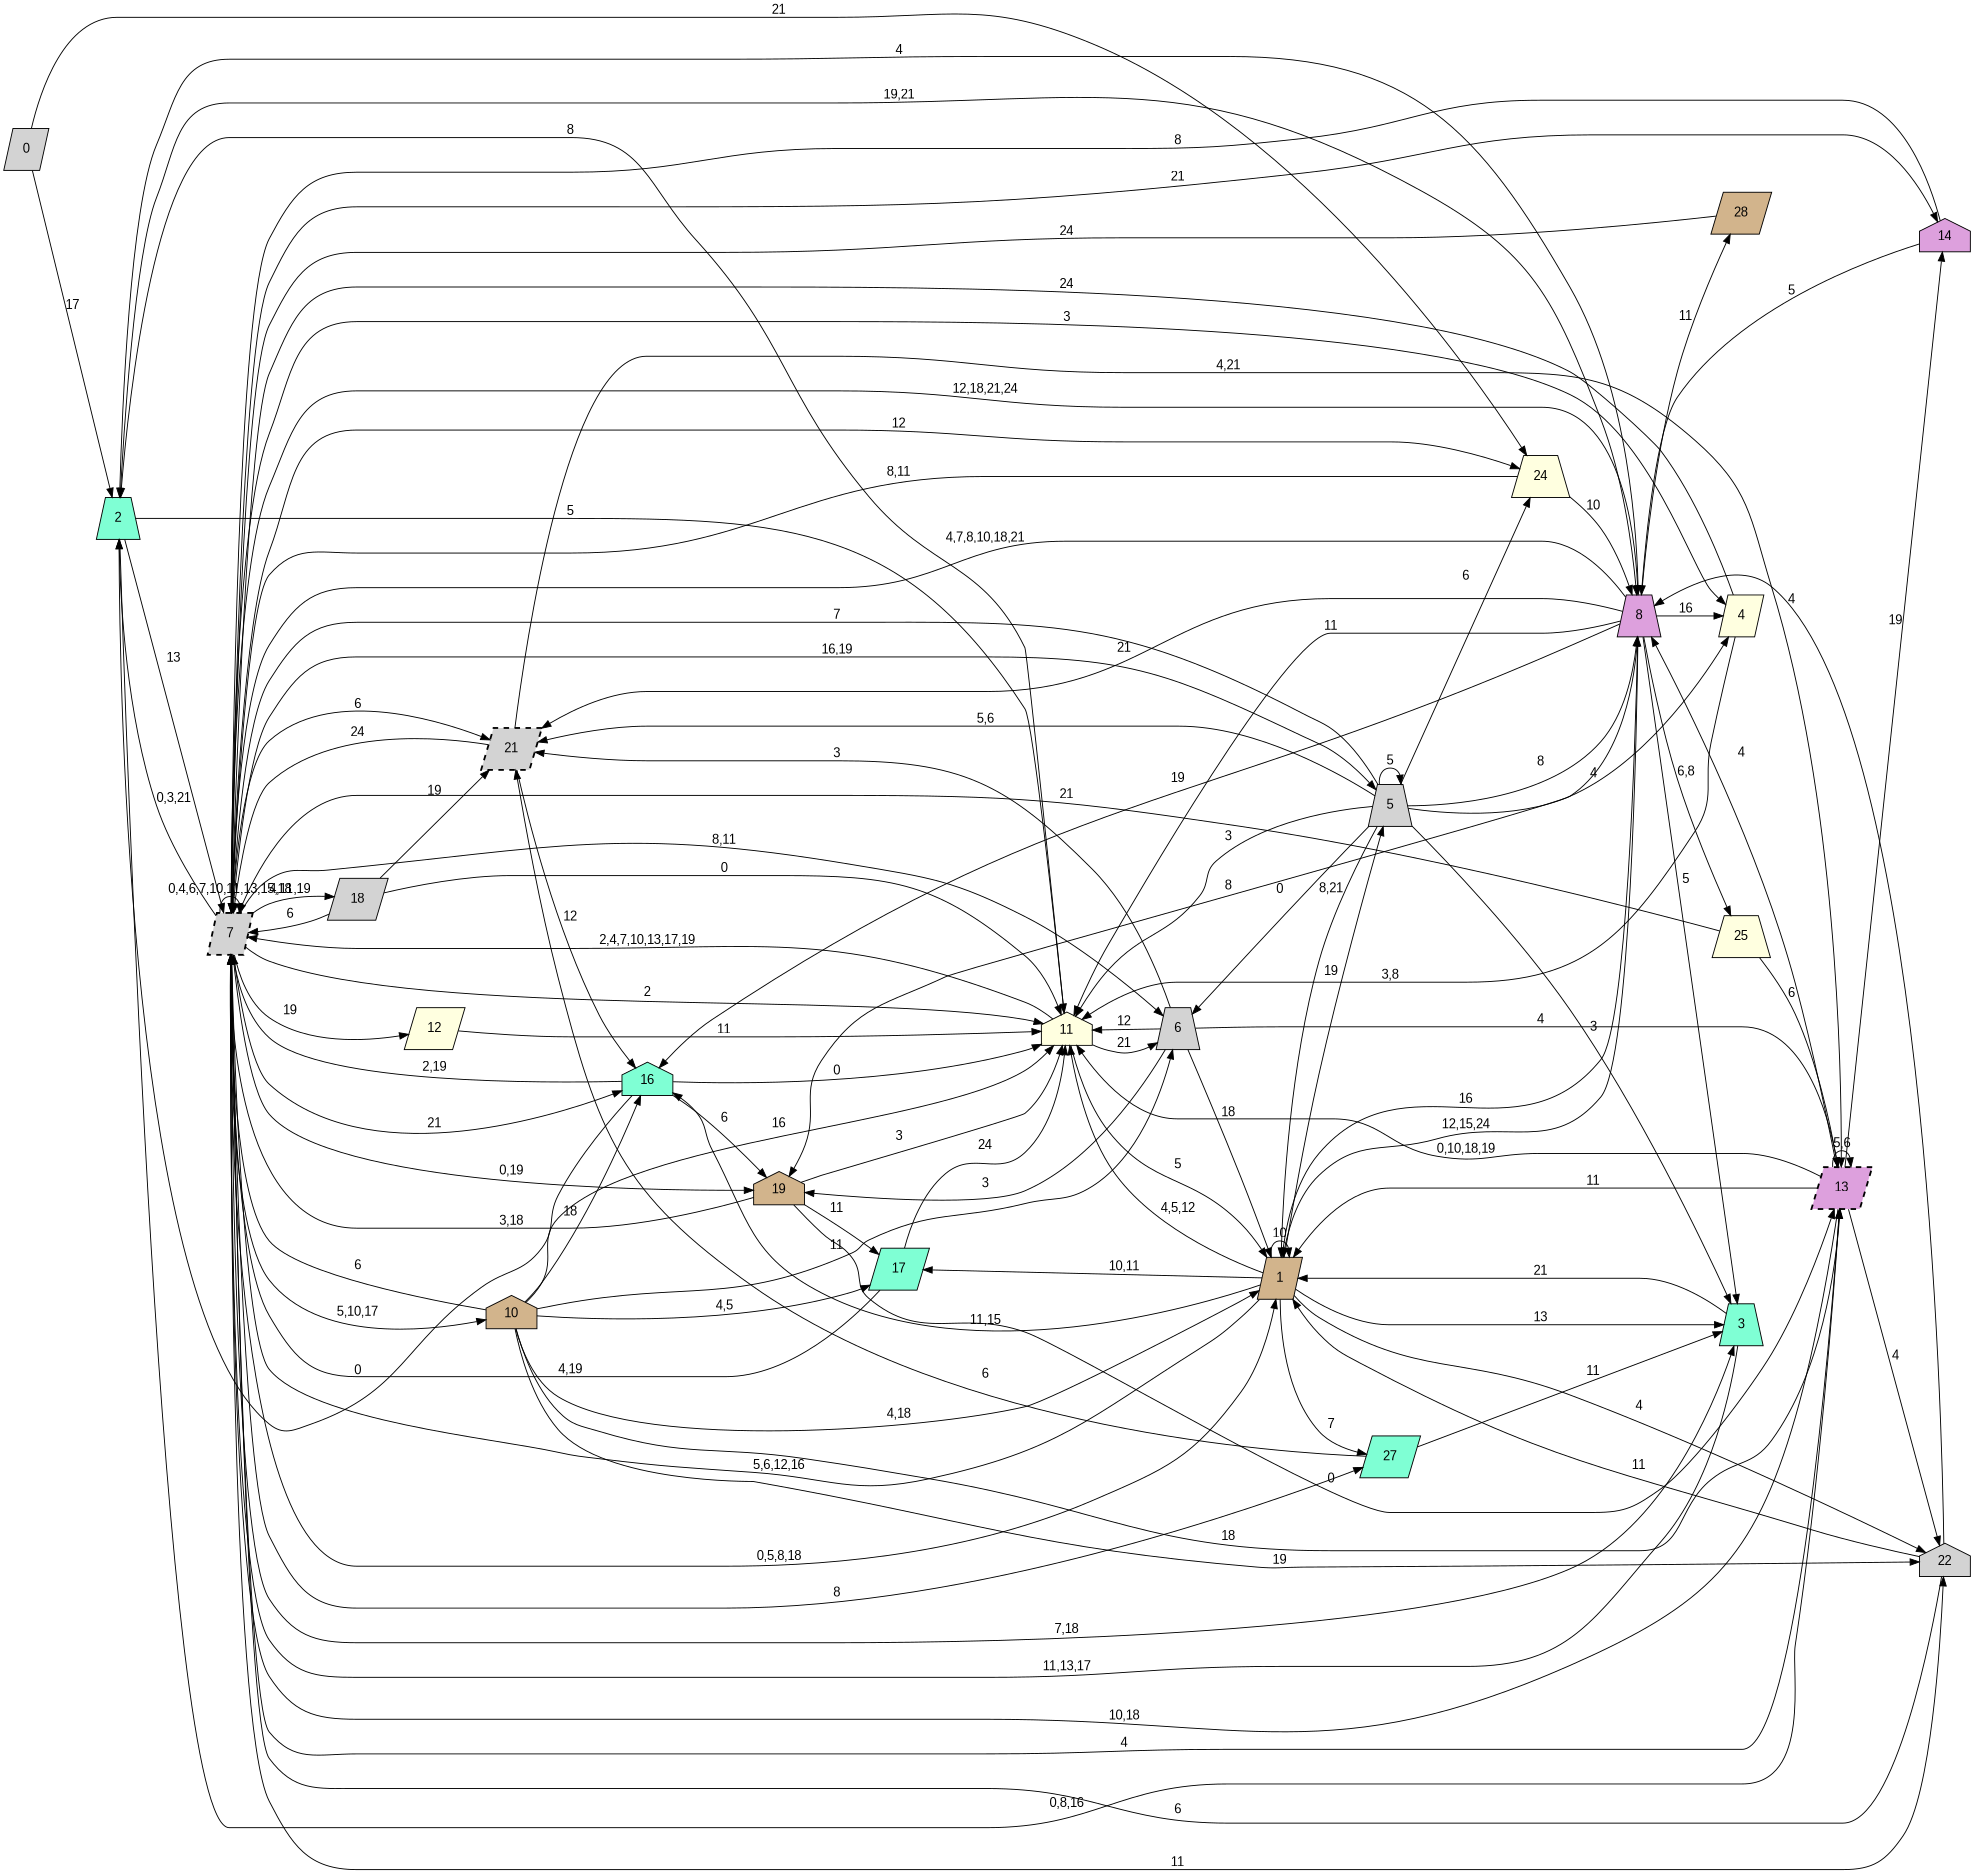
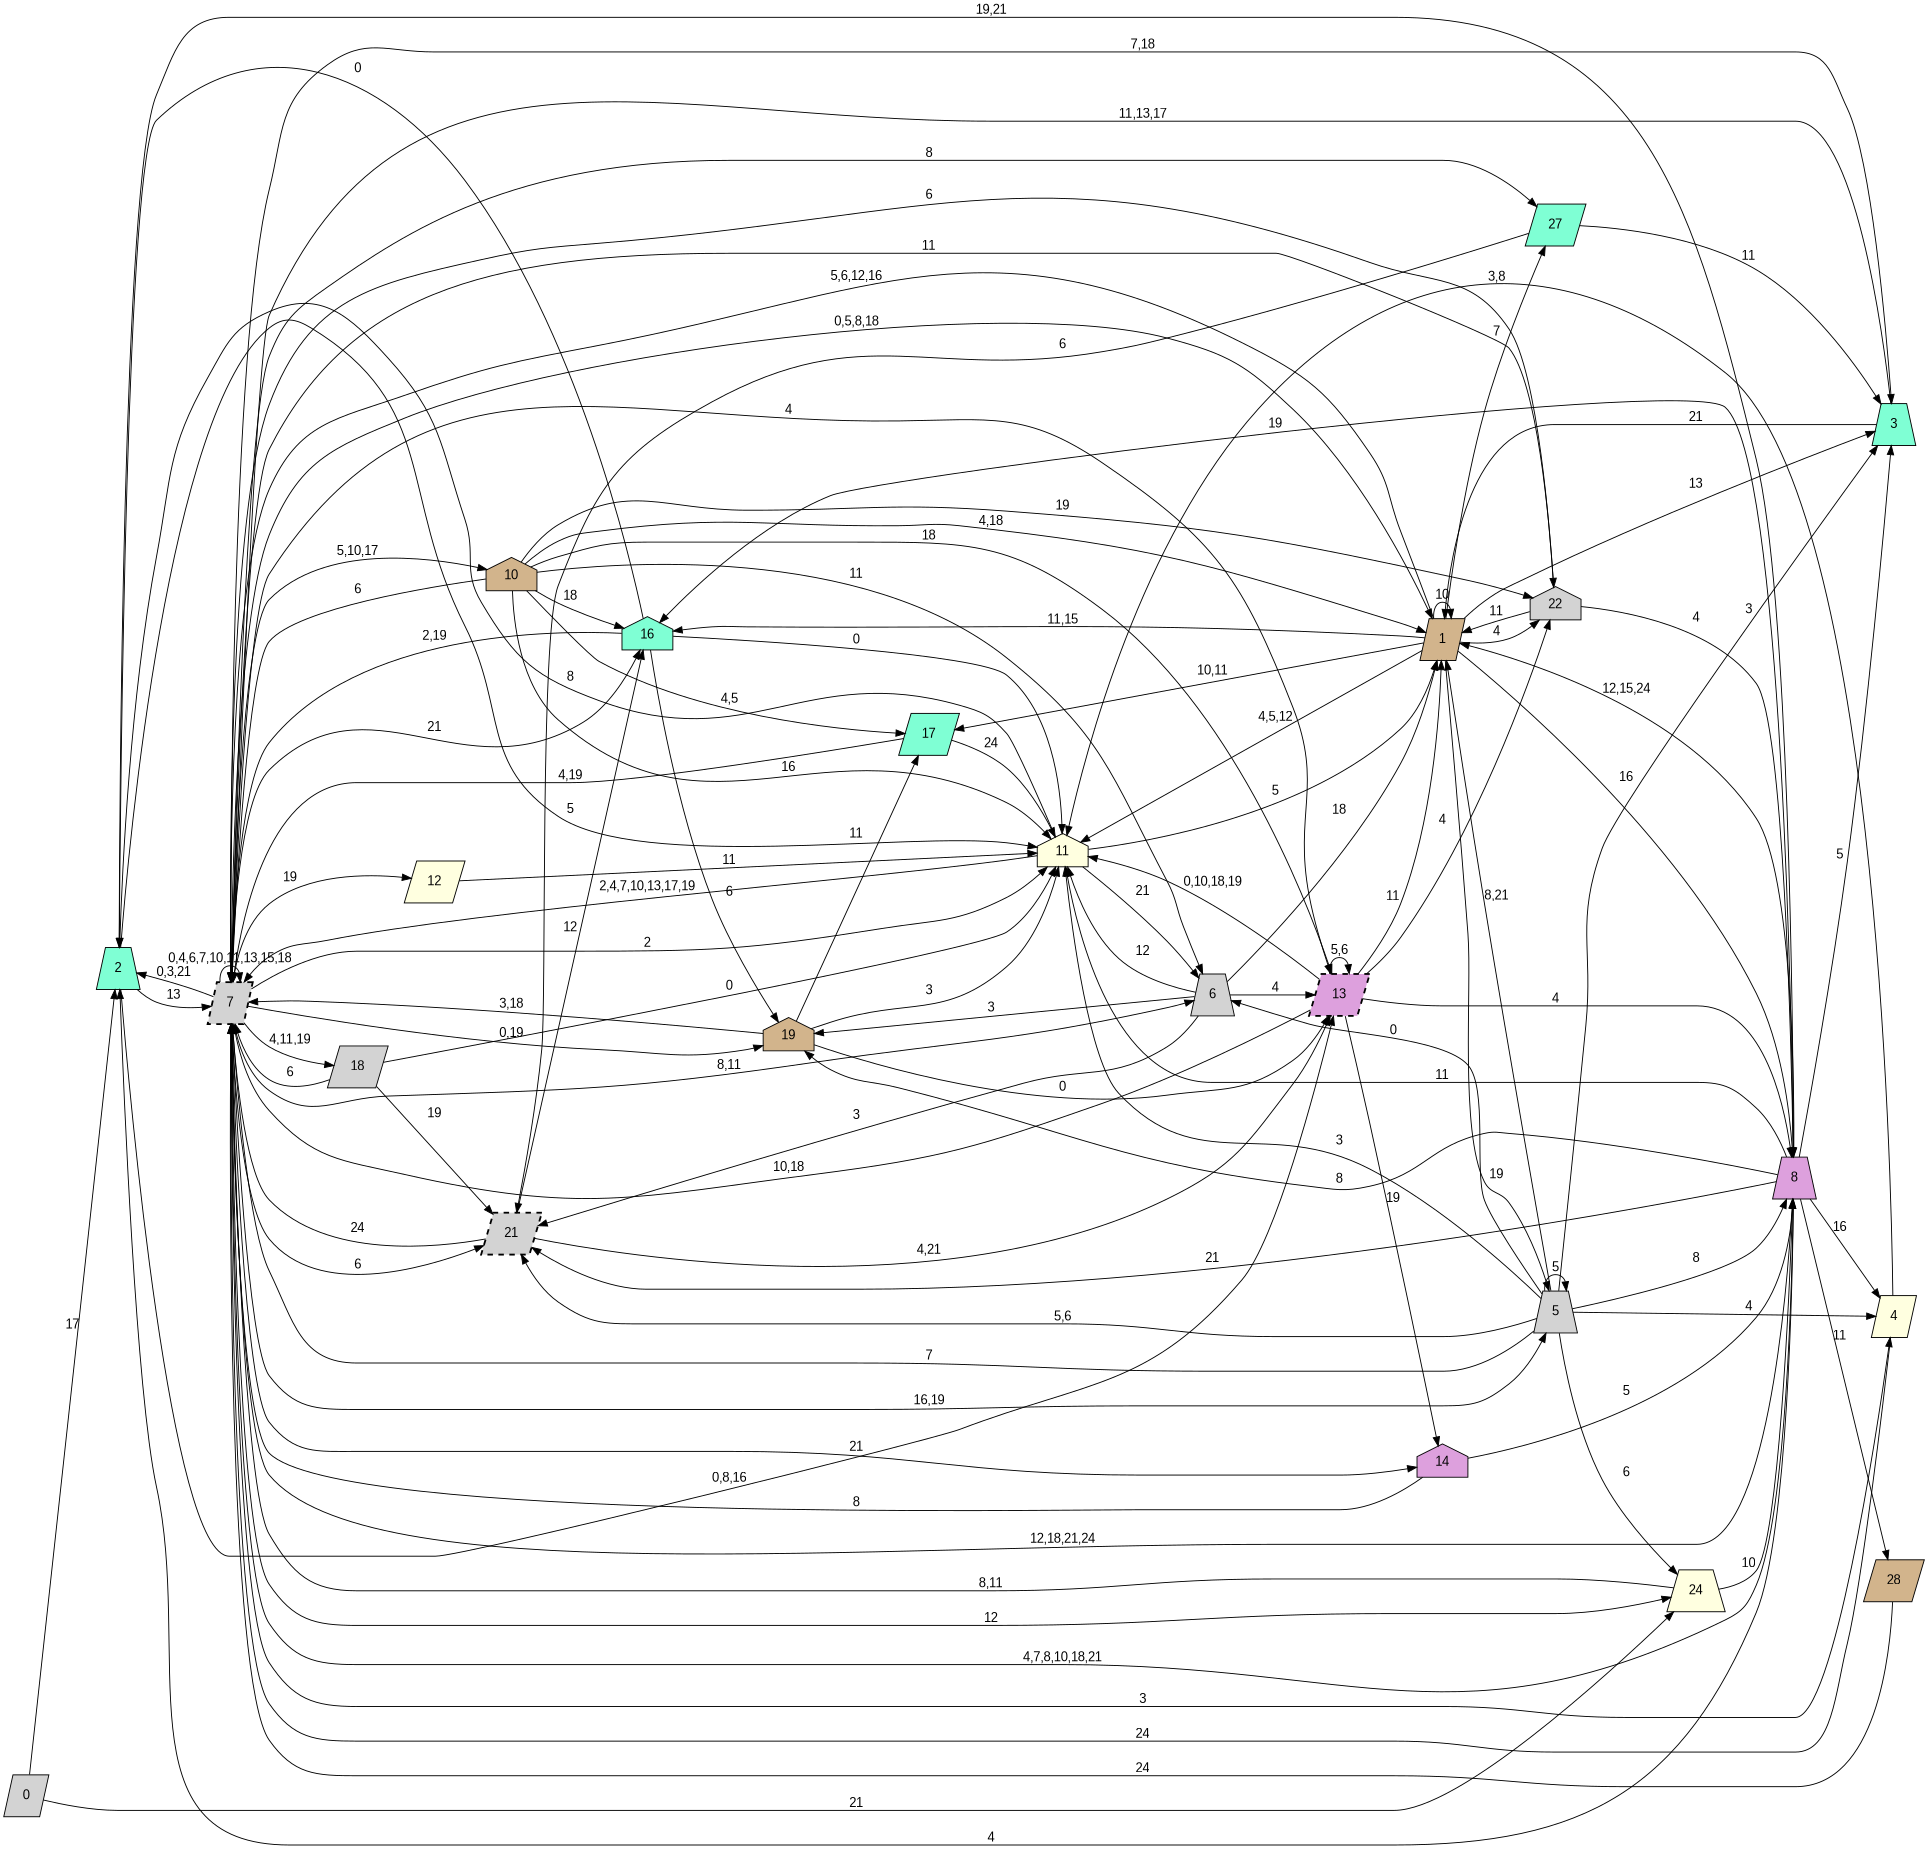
(1741, 937) -> none
